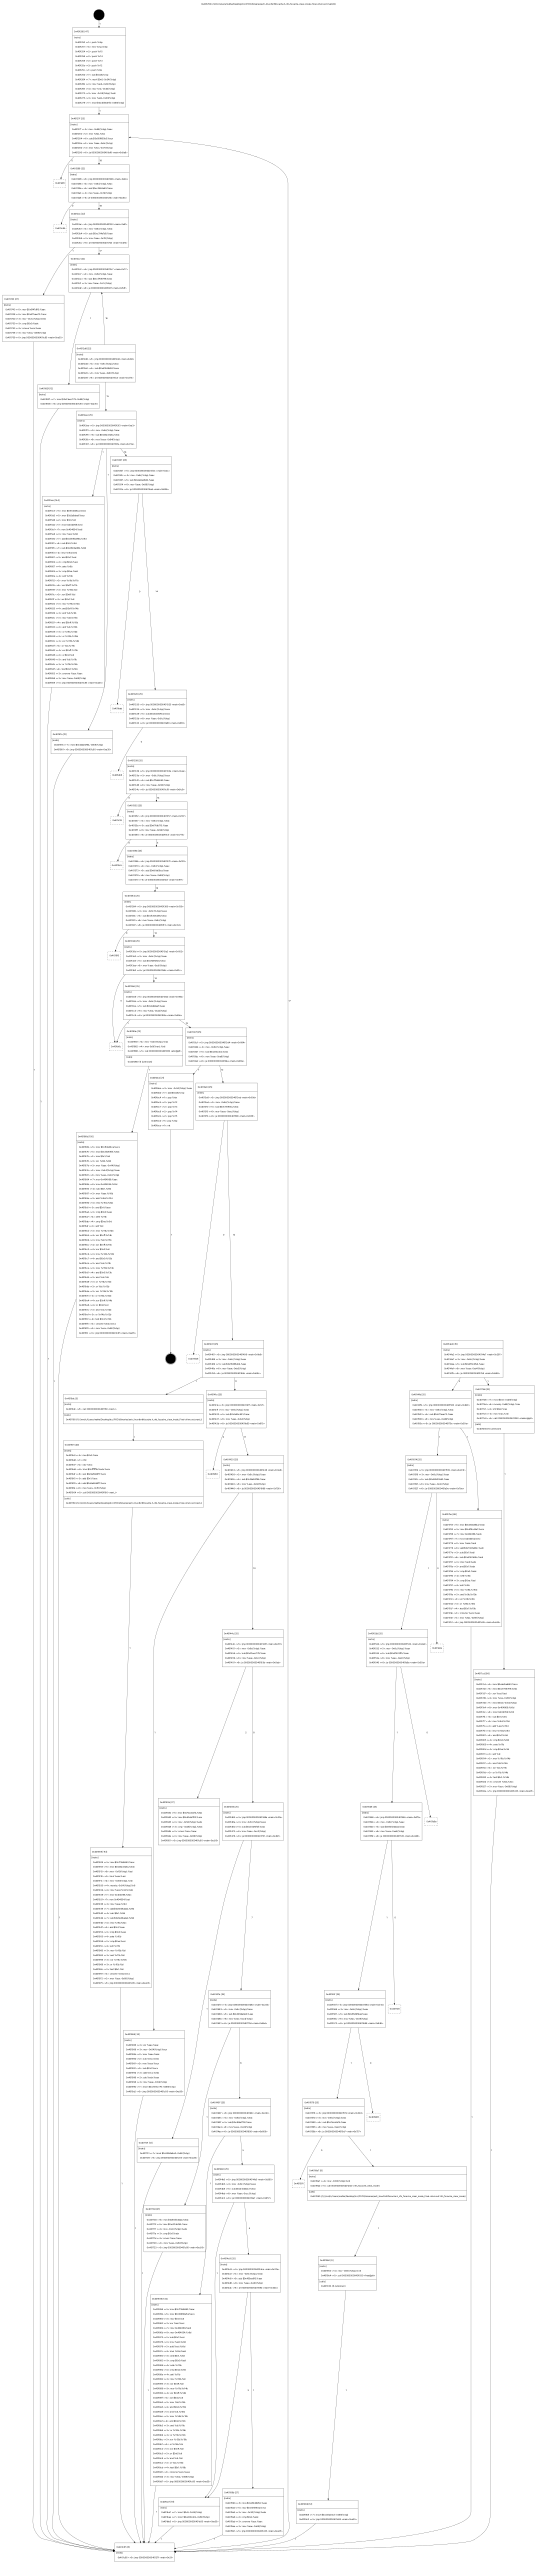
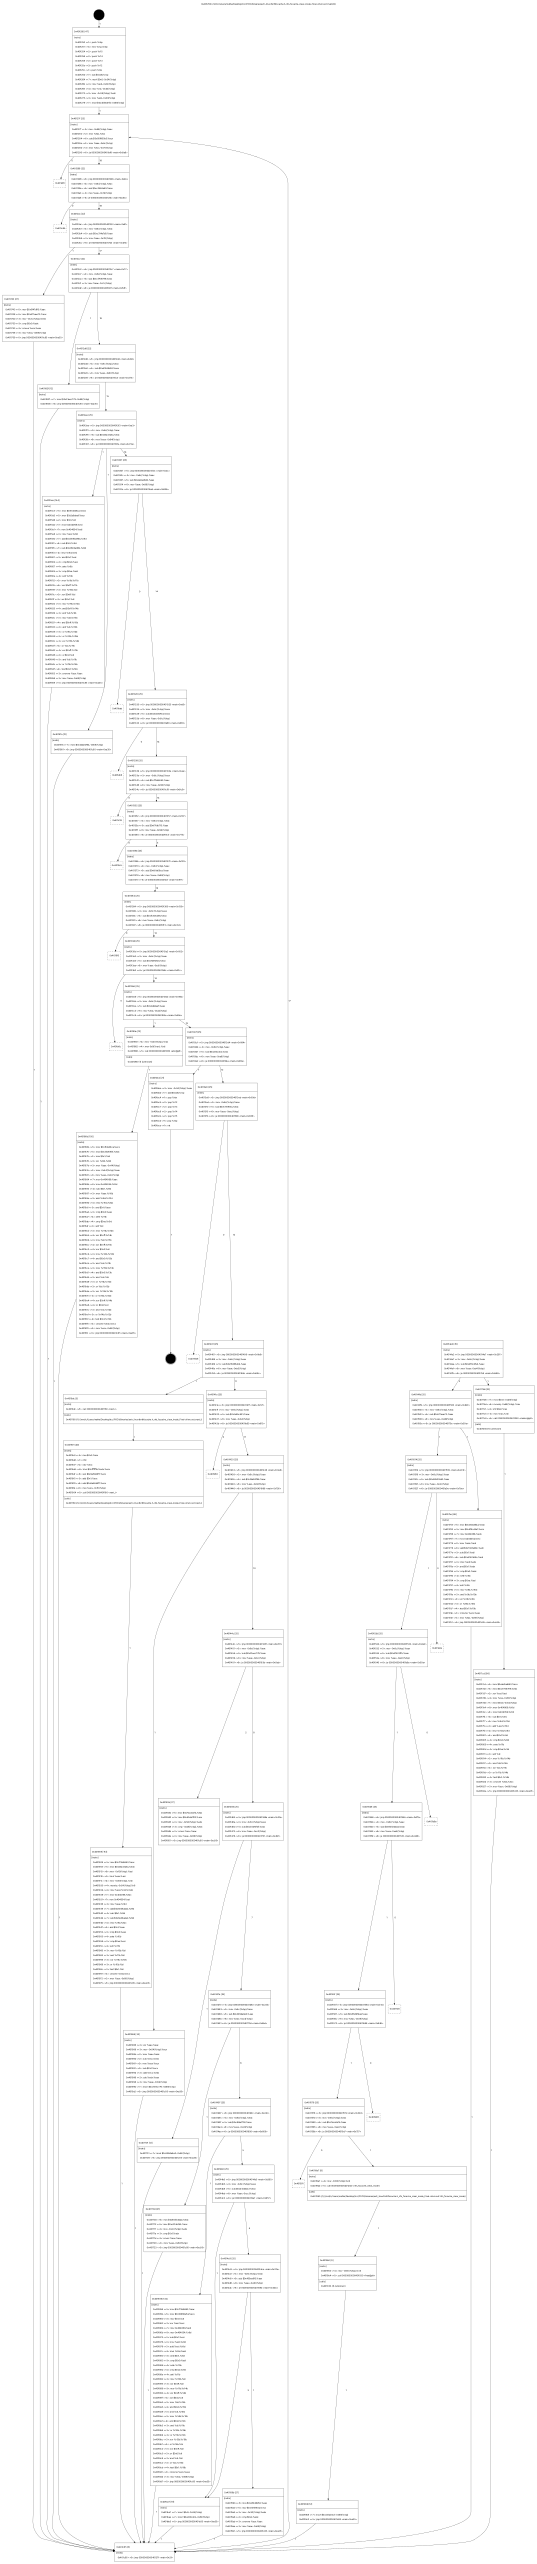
(104, 319) -> (97, 318)
none -> (156, 741)
(122, 1029) -> (154, 1023)
